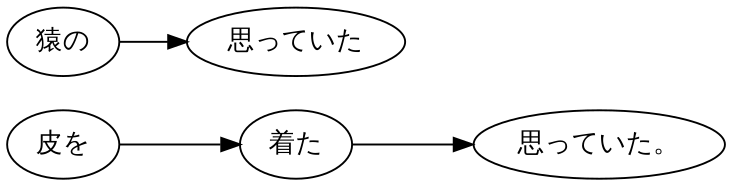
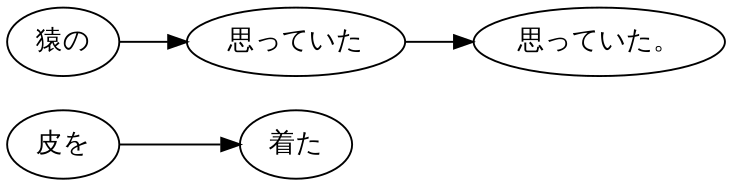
(403, 145) -> (430, 42)
